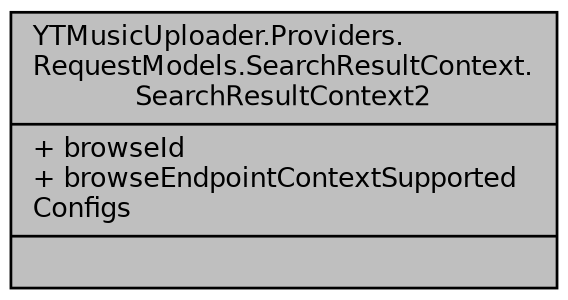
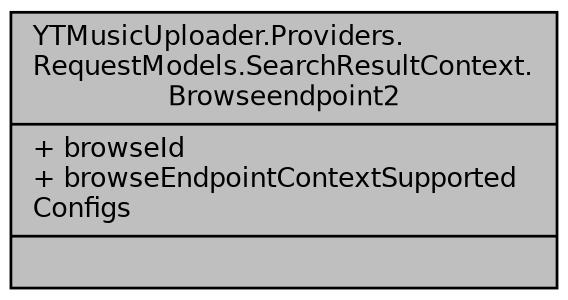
(284, 97) -> (284, 97)
